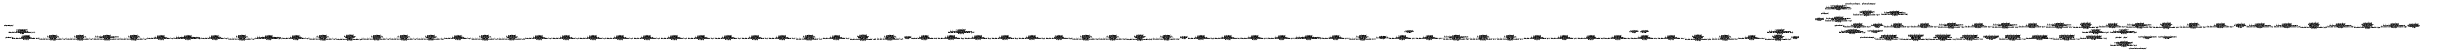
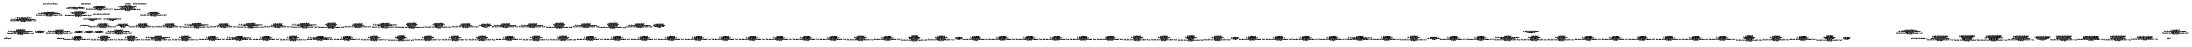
none -> (76, 11)
(1981, 31) -> (124, 21)
(8, 32) -> (87, 11)
